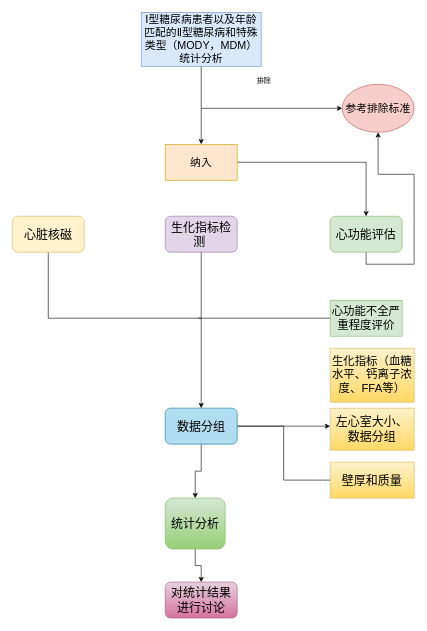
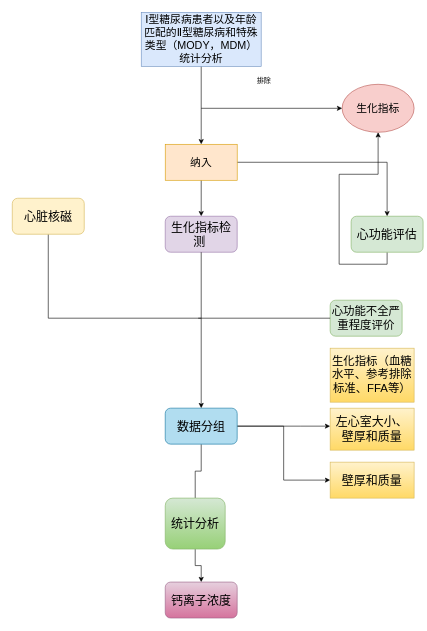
(378, 108) -> (378, 108)
none -> (201, 210)
(48, 234) -> (48, 216)
(366, 234) -> (387, 234)
(366, 318) -> (366, 318)
(372, 375) -> (372, 375)
(372, 429) -> (372, 429)
(326, 480) -> (324, 480)
(195, 492) -> (195, 494)
(201, 600) -> (201, 600)
